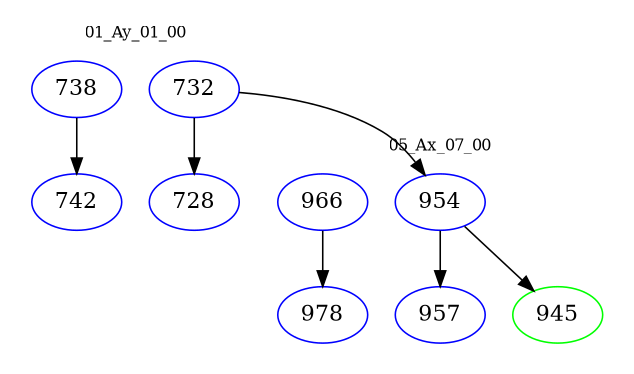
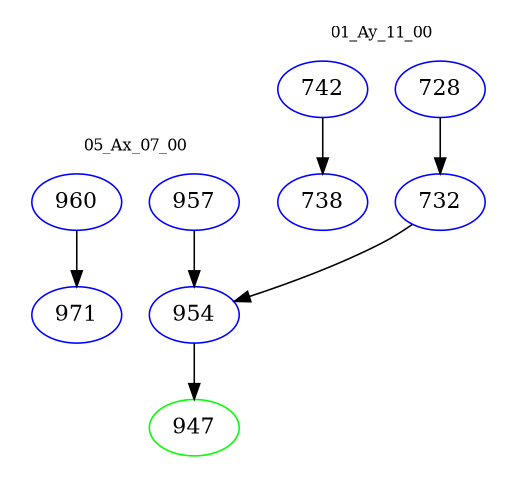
(136, 34) -> (381, 34)
(77, 138) -> (323, 138)
(194, 138) -> (440, 138)
(323, 202) -> (77, 202)
(440, 251) -> (194, 251)
(323, 315) -> (77, 315)
(558, 315) -> (194, 428)
